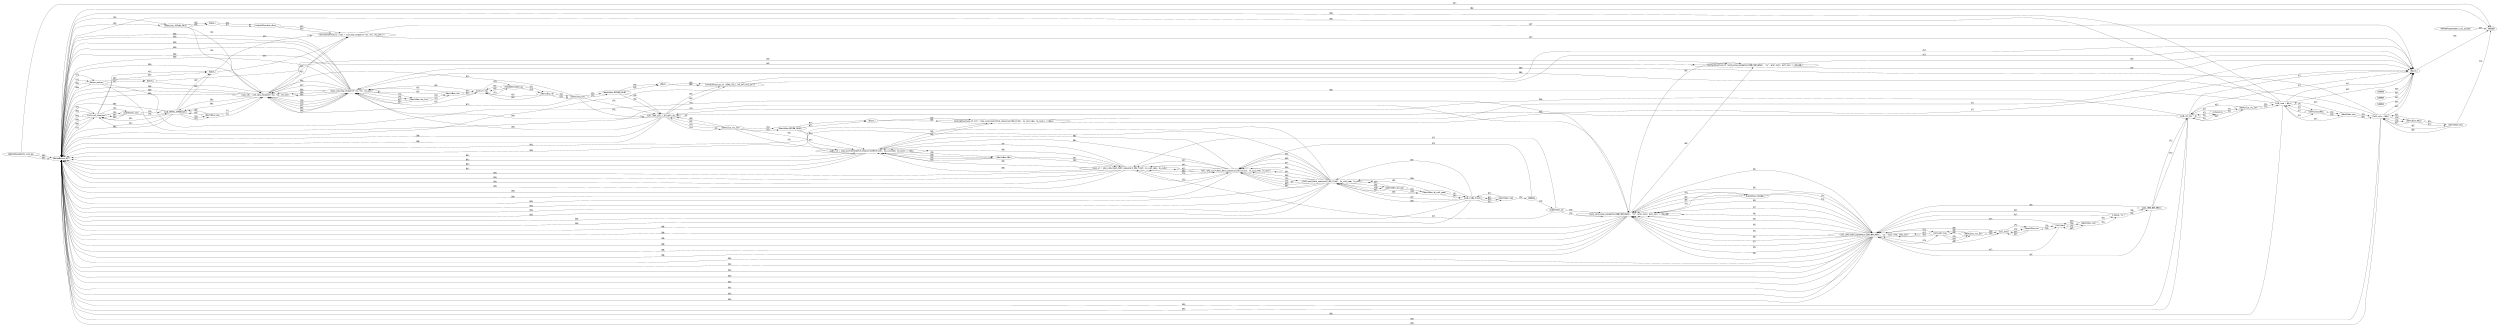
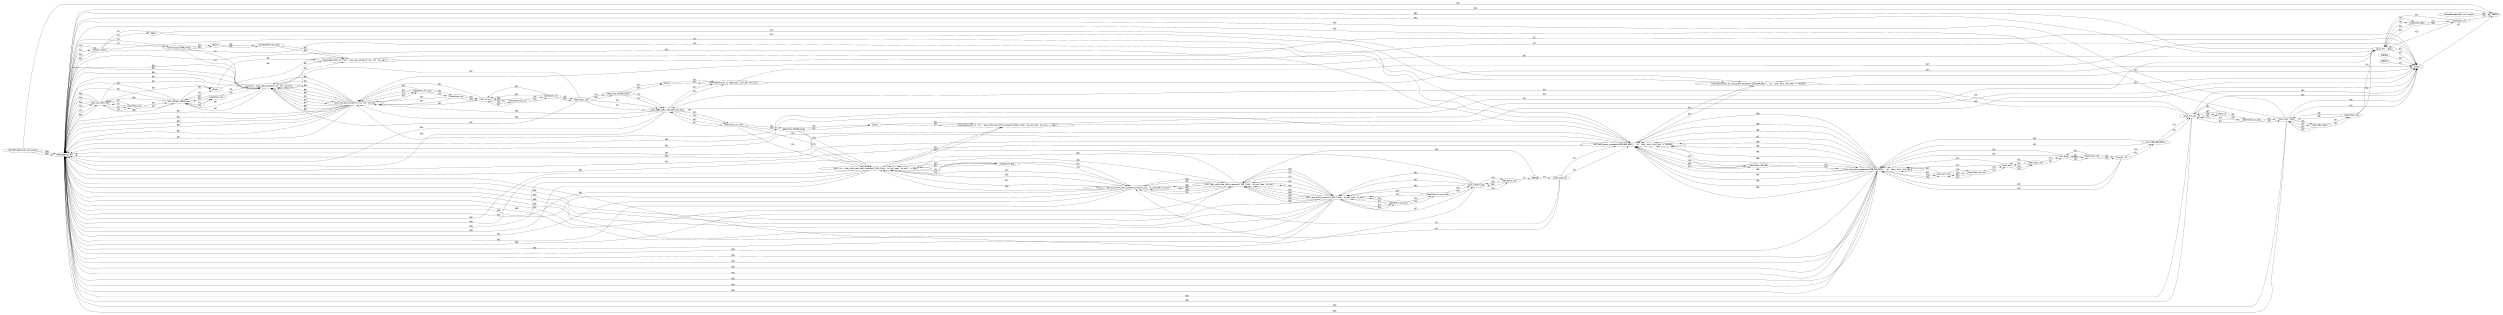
(2381, 104) -> none
(21, 154) -> (23, 150)
